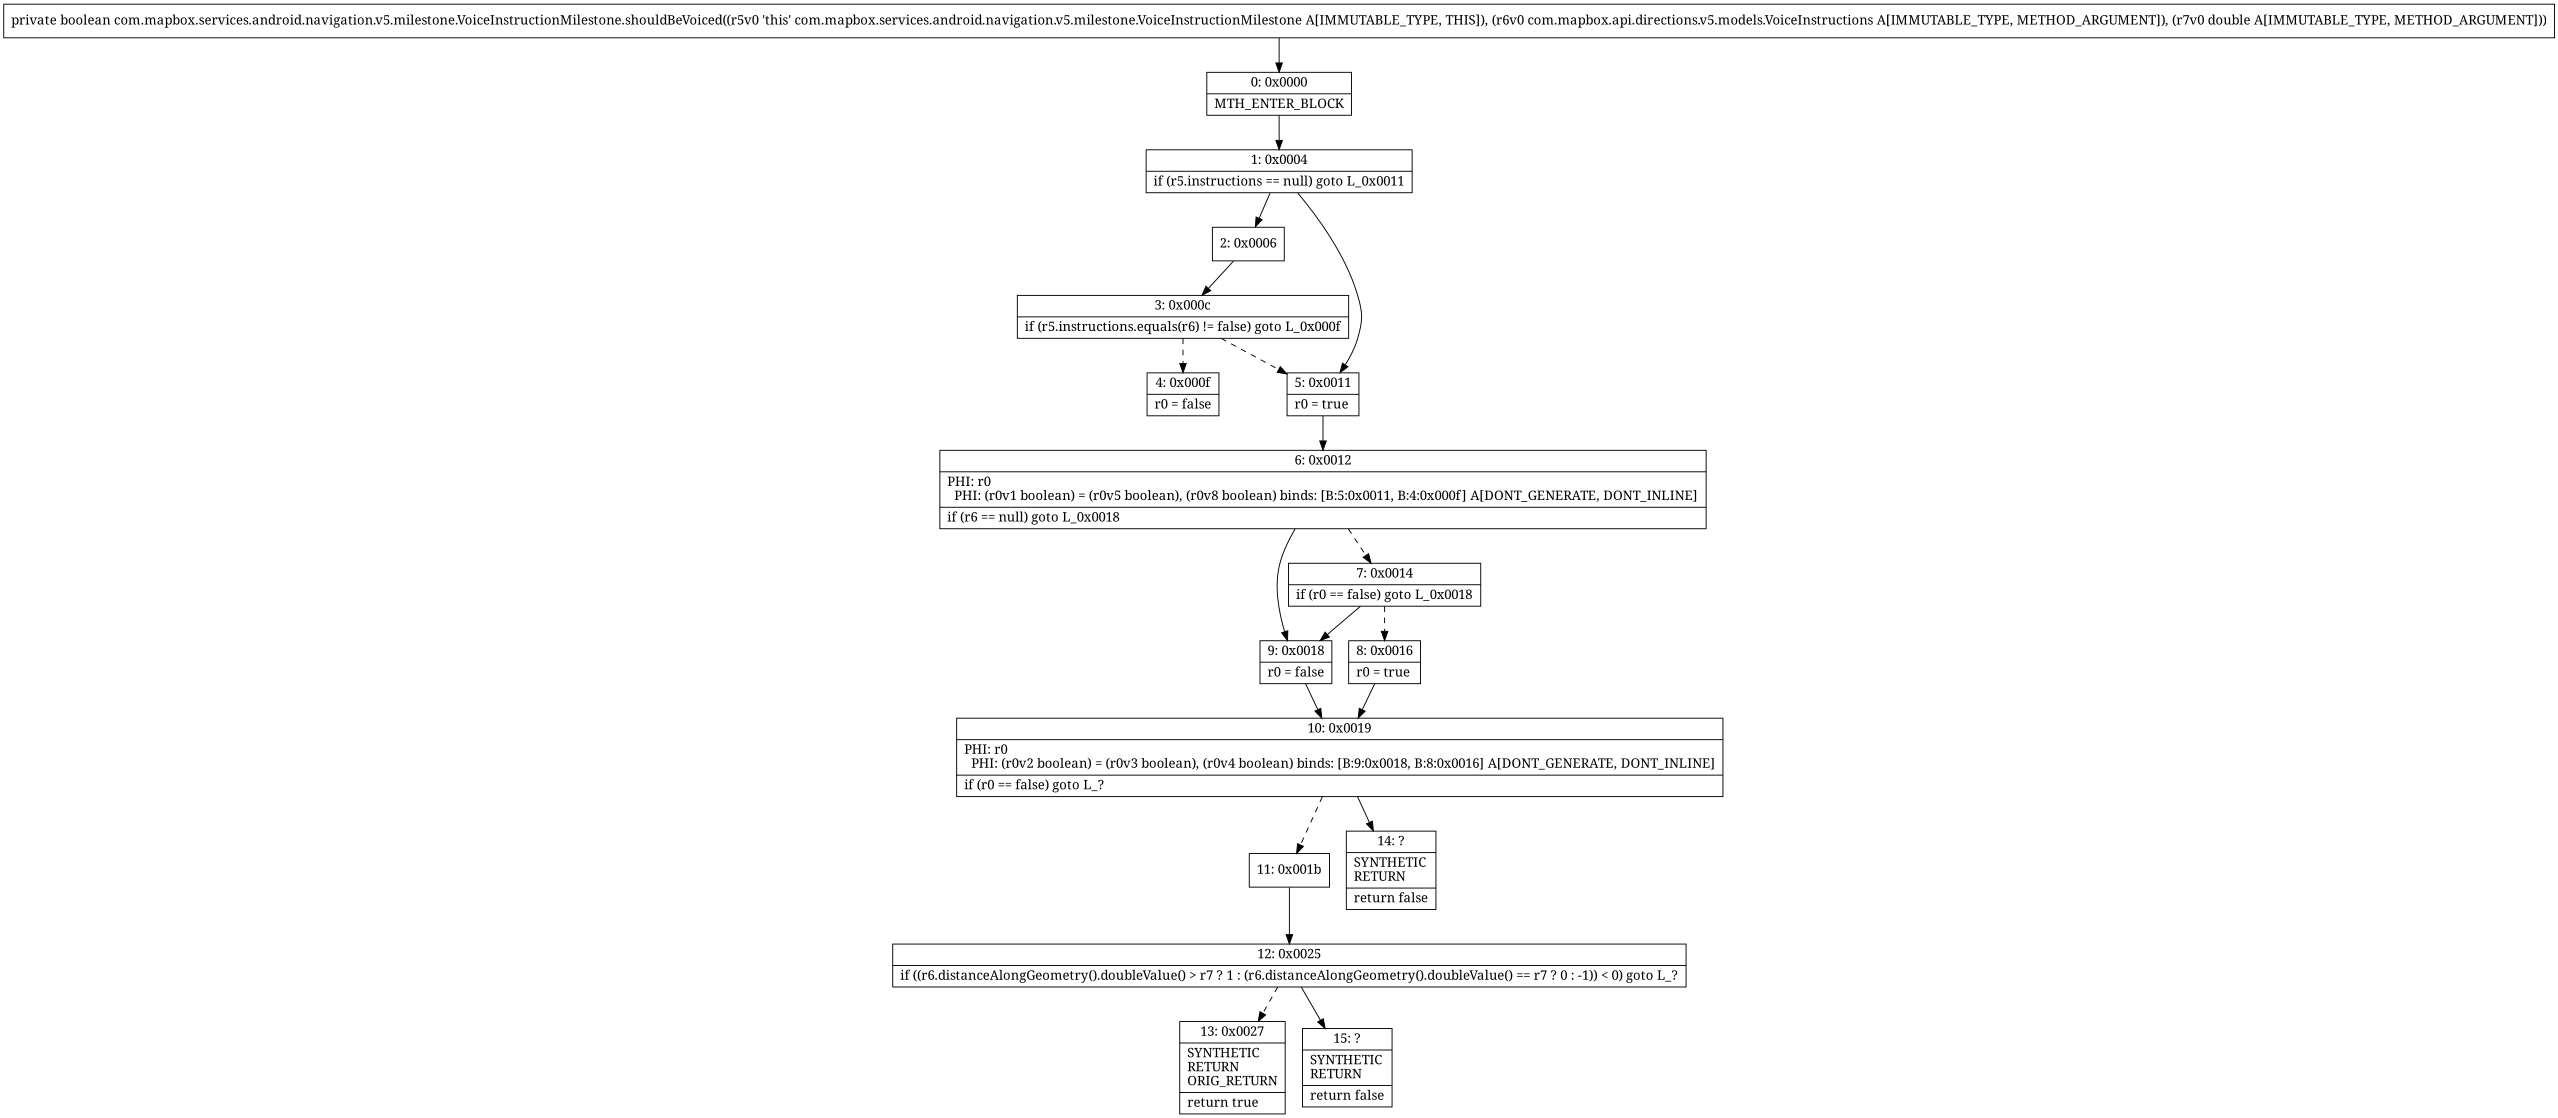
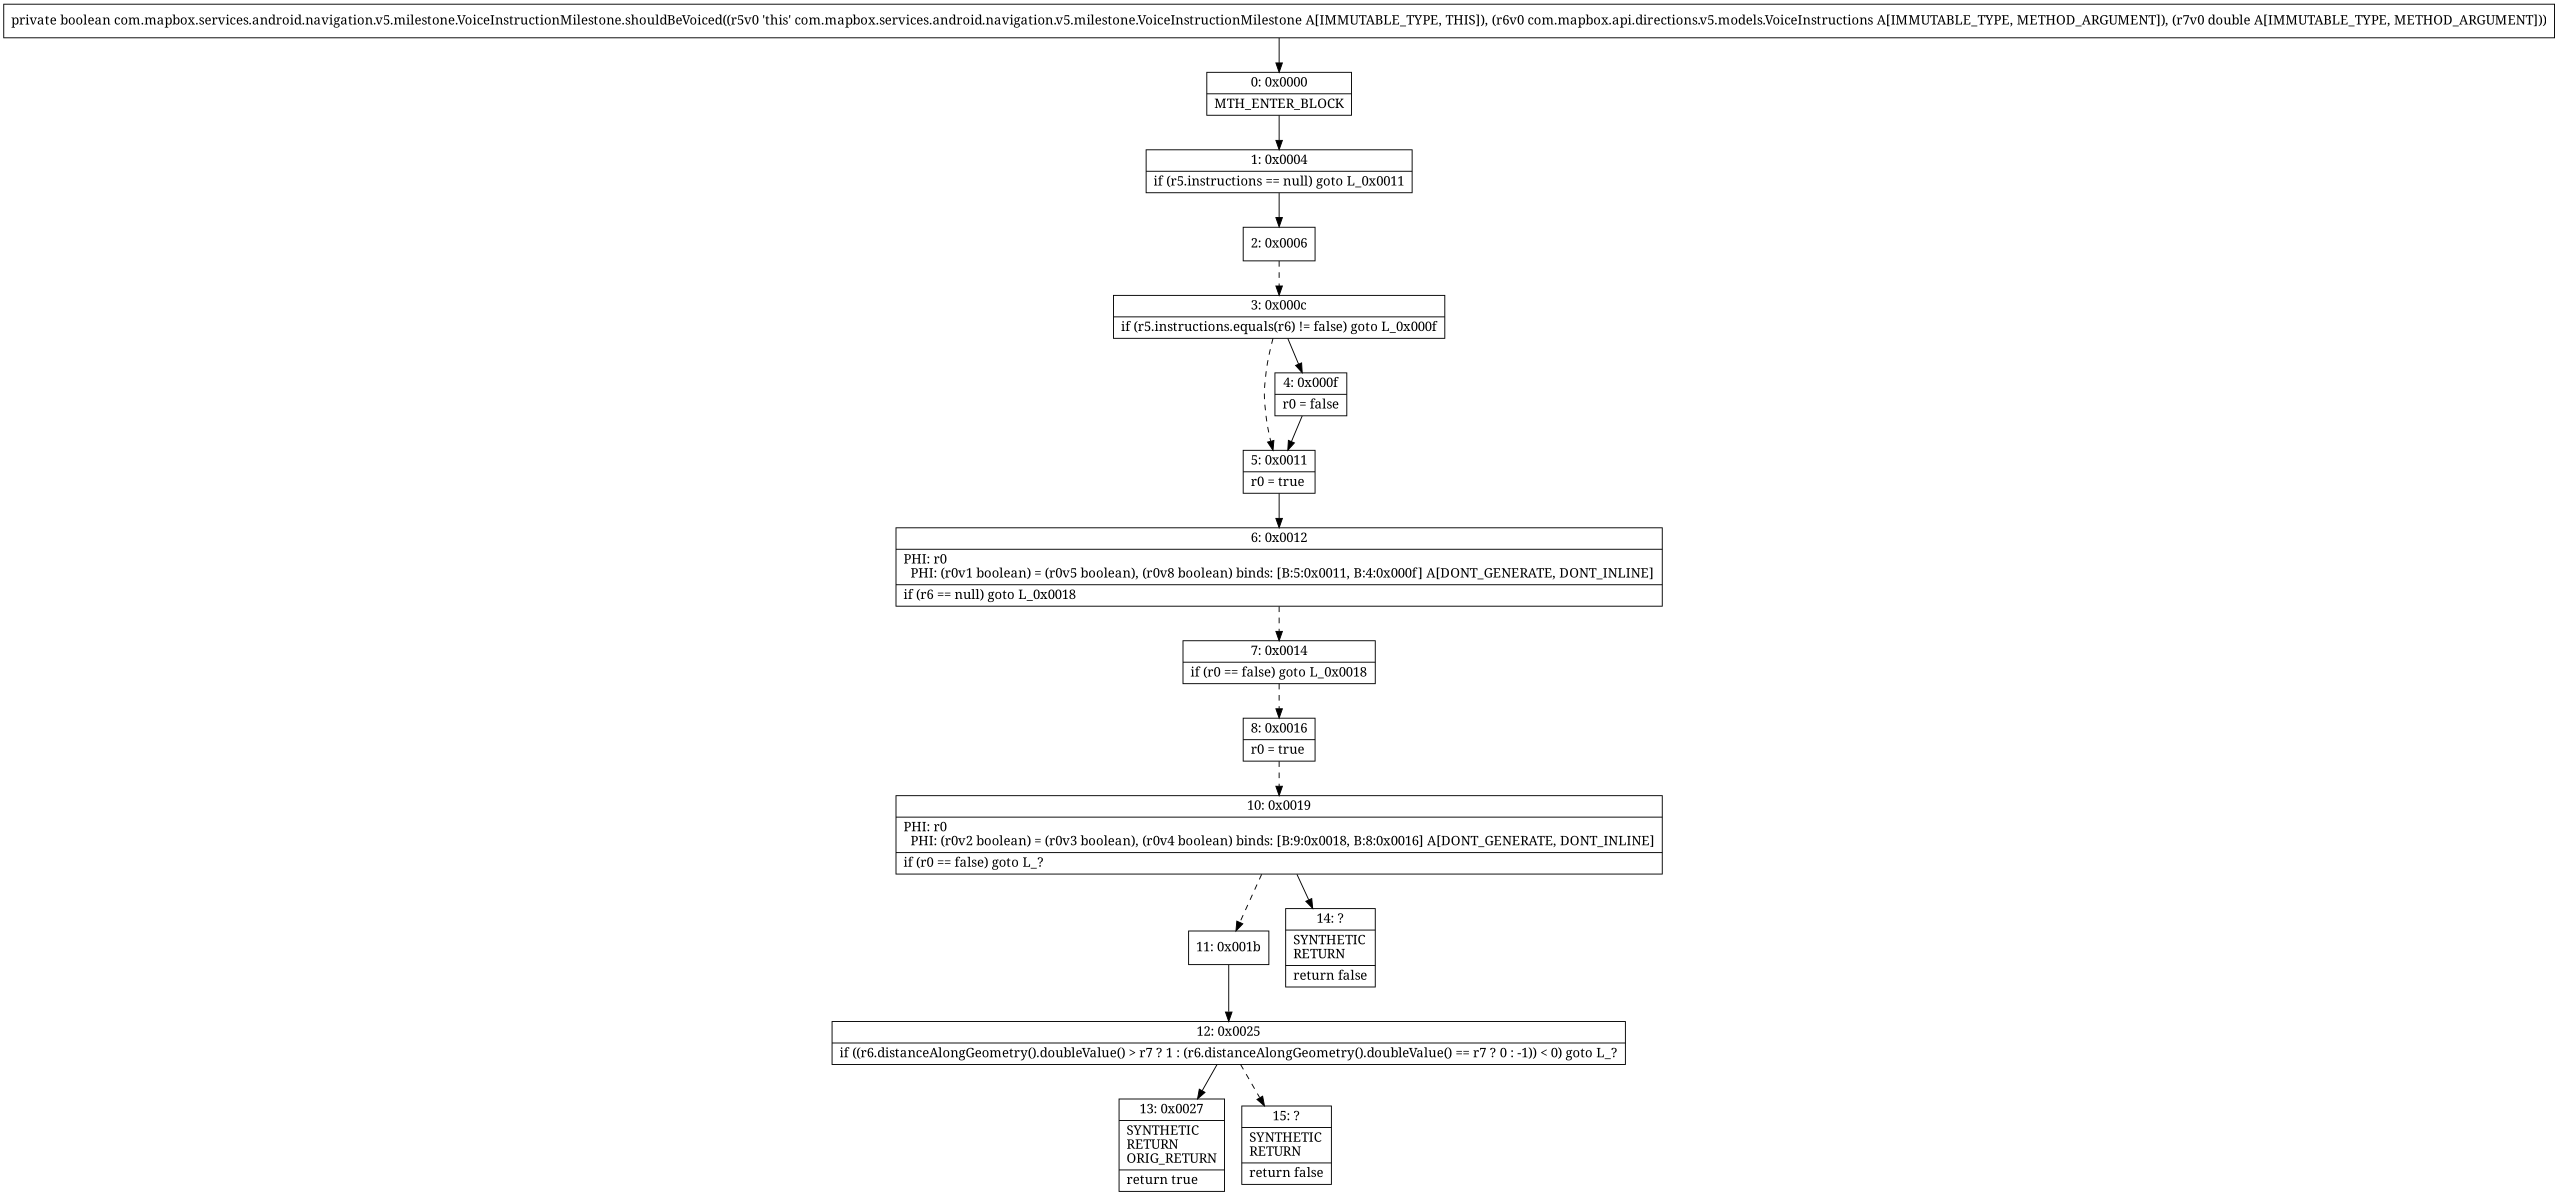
(1350, 274) -> (1297, 429)
(1221, 275) -> (1279, 274)
(1183, 351) -> (1293, 351)
(1296, 662) -> none
(1368, 697) -> (1279, 774)
(1270, 1000) -> (1210, 1078)
(1311, 1004) -> (1250, 1081)
